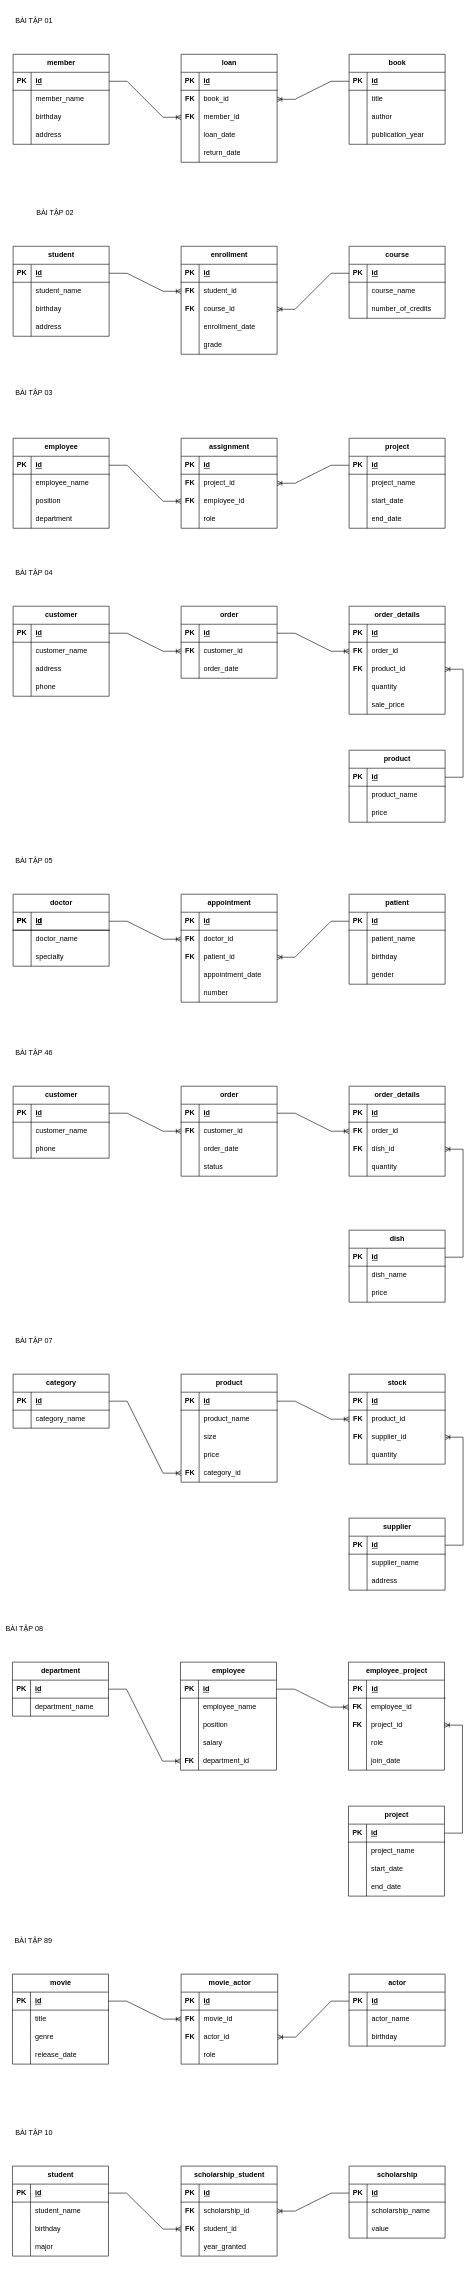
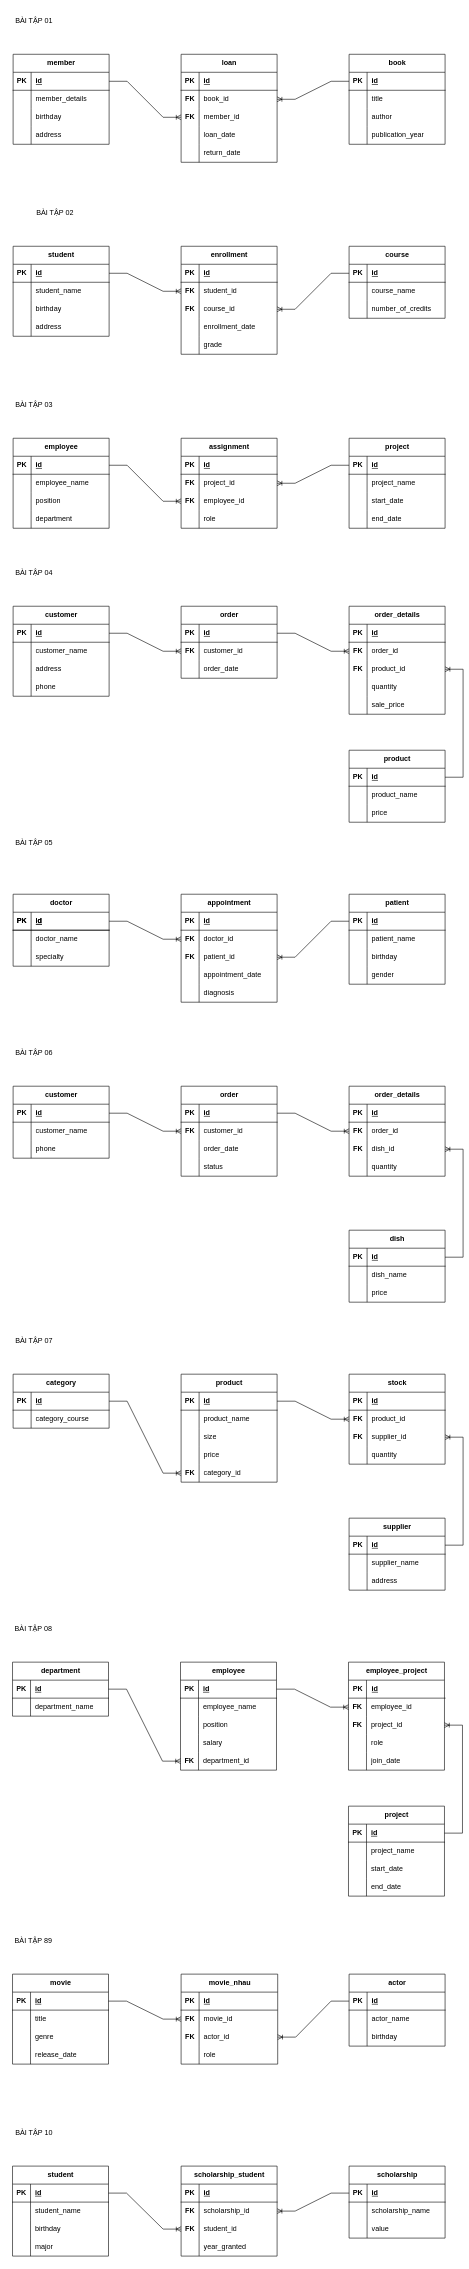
(58, 99) -> (62, 99)
(34, 393) -> (34, 405)
(34, 861) -> (34, 843)
(216, 993) -> (220, 993)
(34, 1053) -> (34, 1053)
(62, 1419) -> (66, 1419)
(24, 1629) -> (33, 1629)
(230, 1983) -> (230, 1983)
